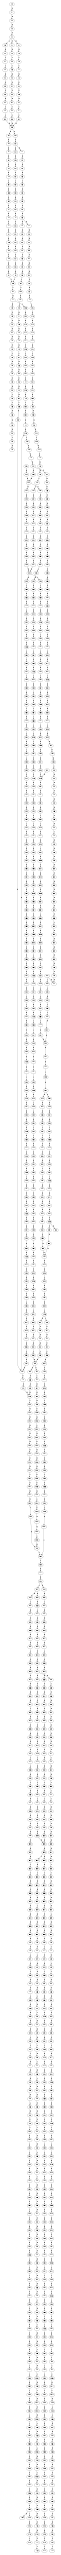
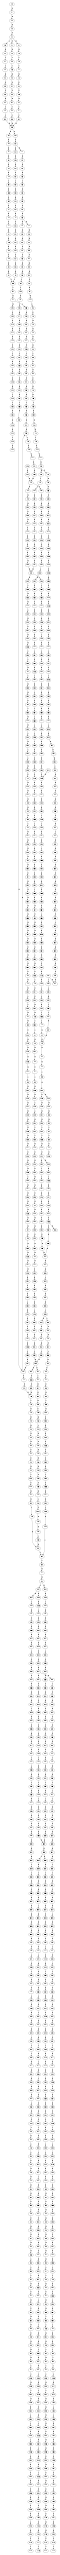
(42, 1160) -> (42, 1160)
(29, 2513) -> (31, 2522)
